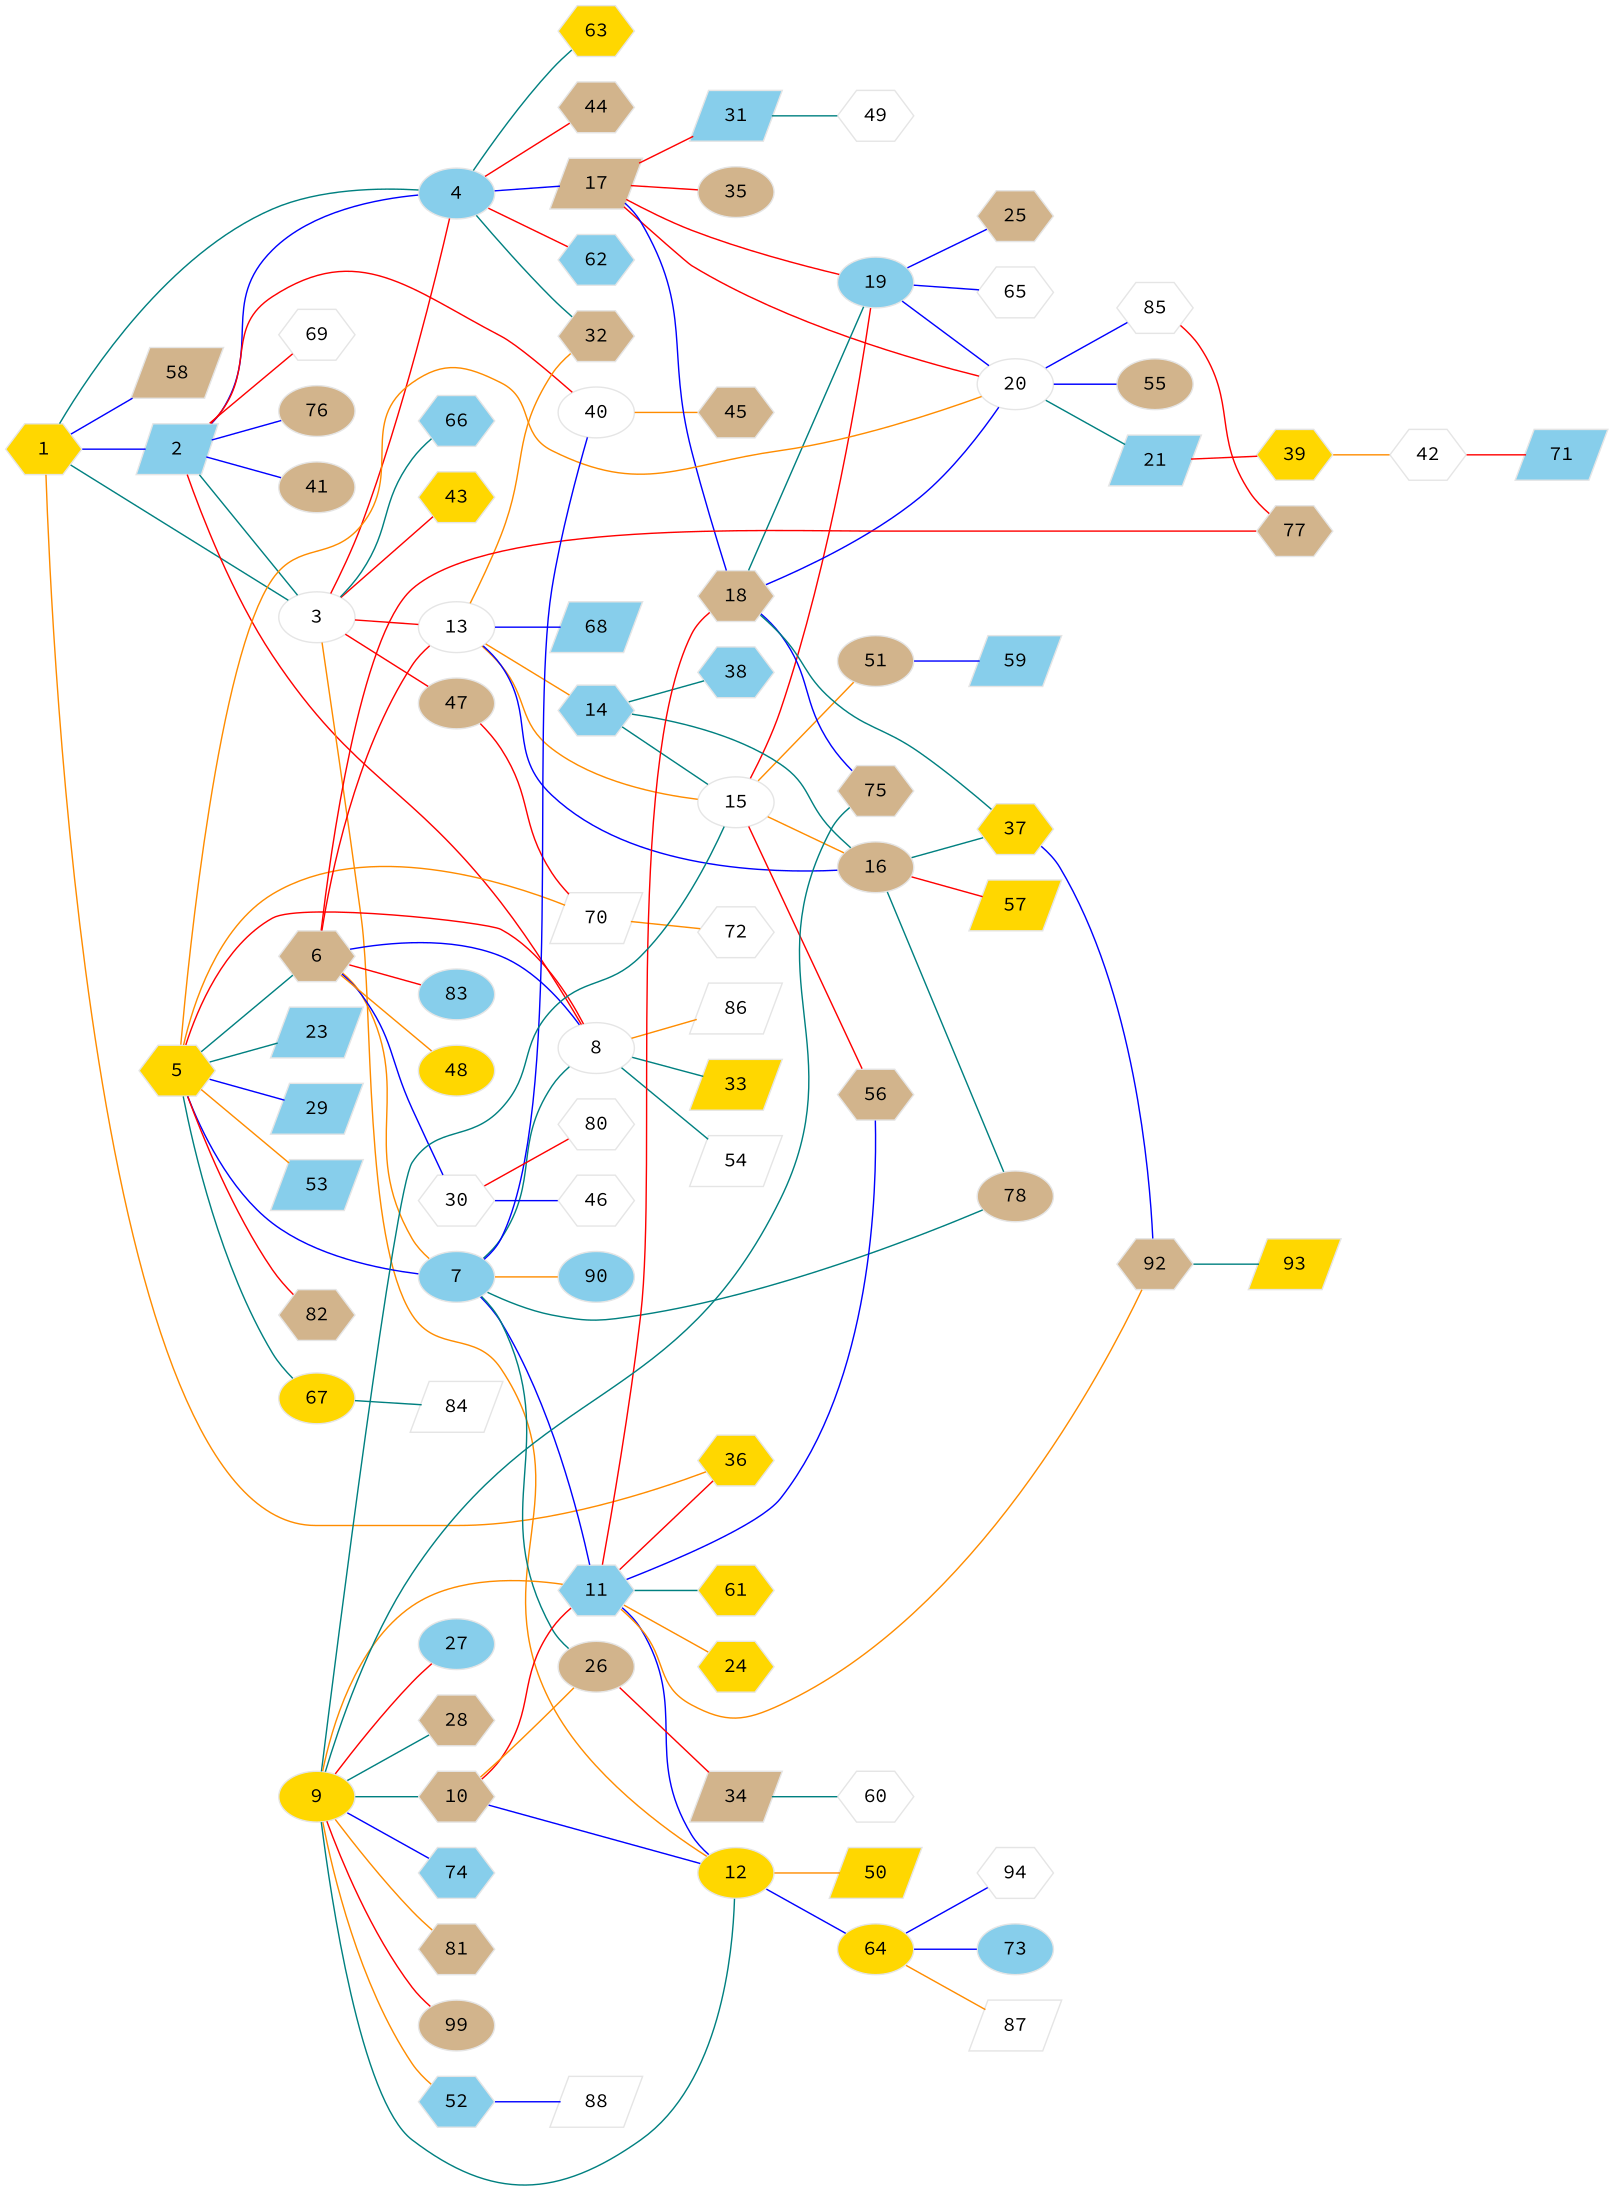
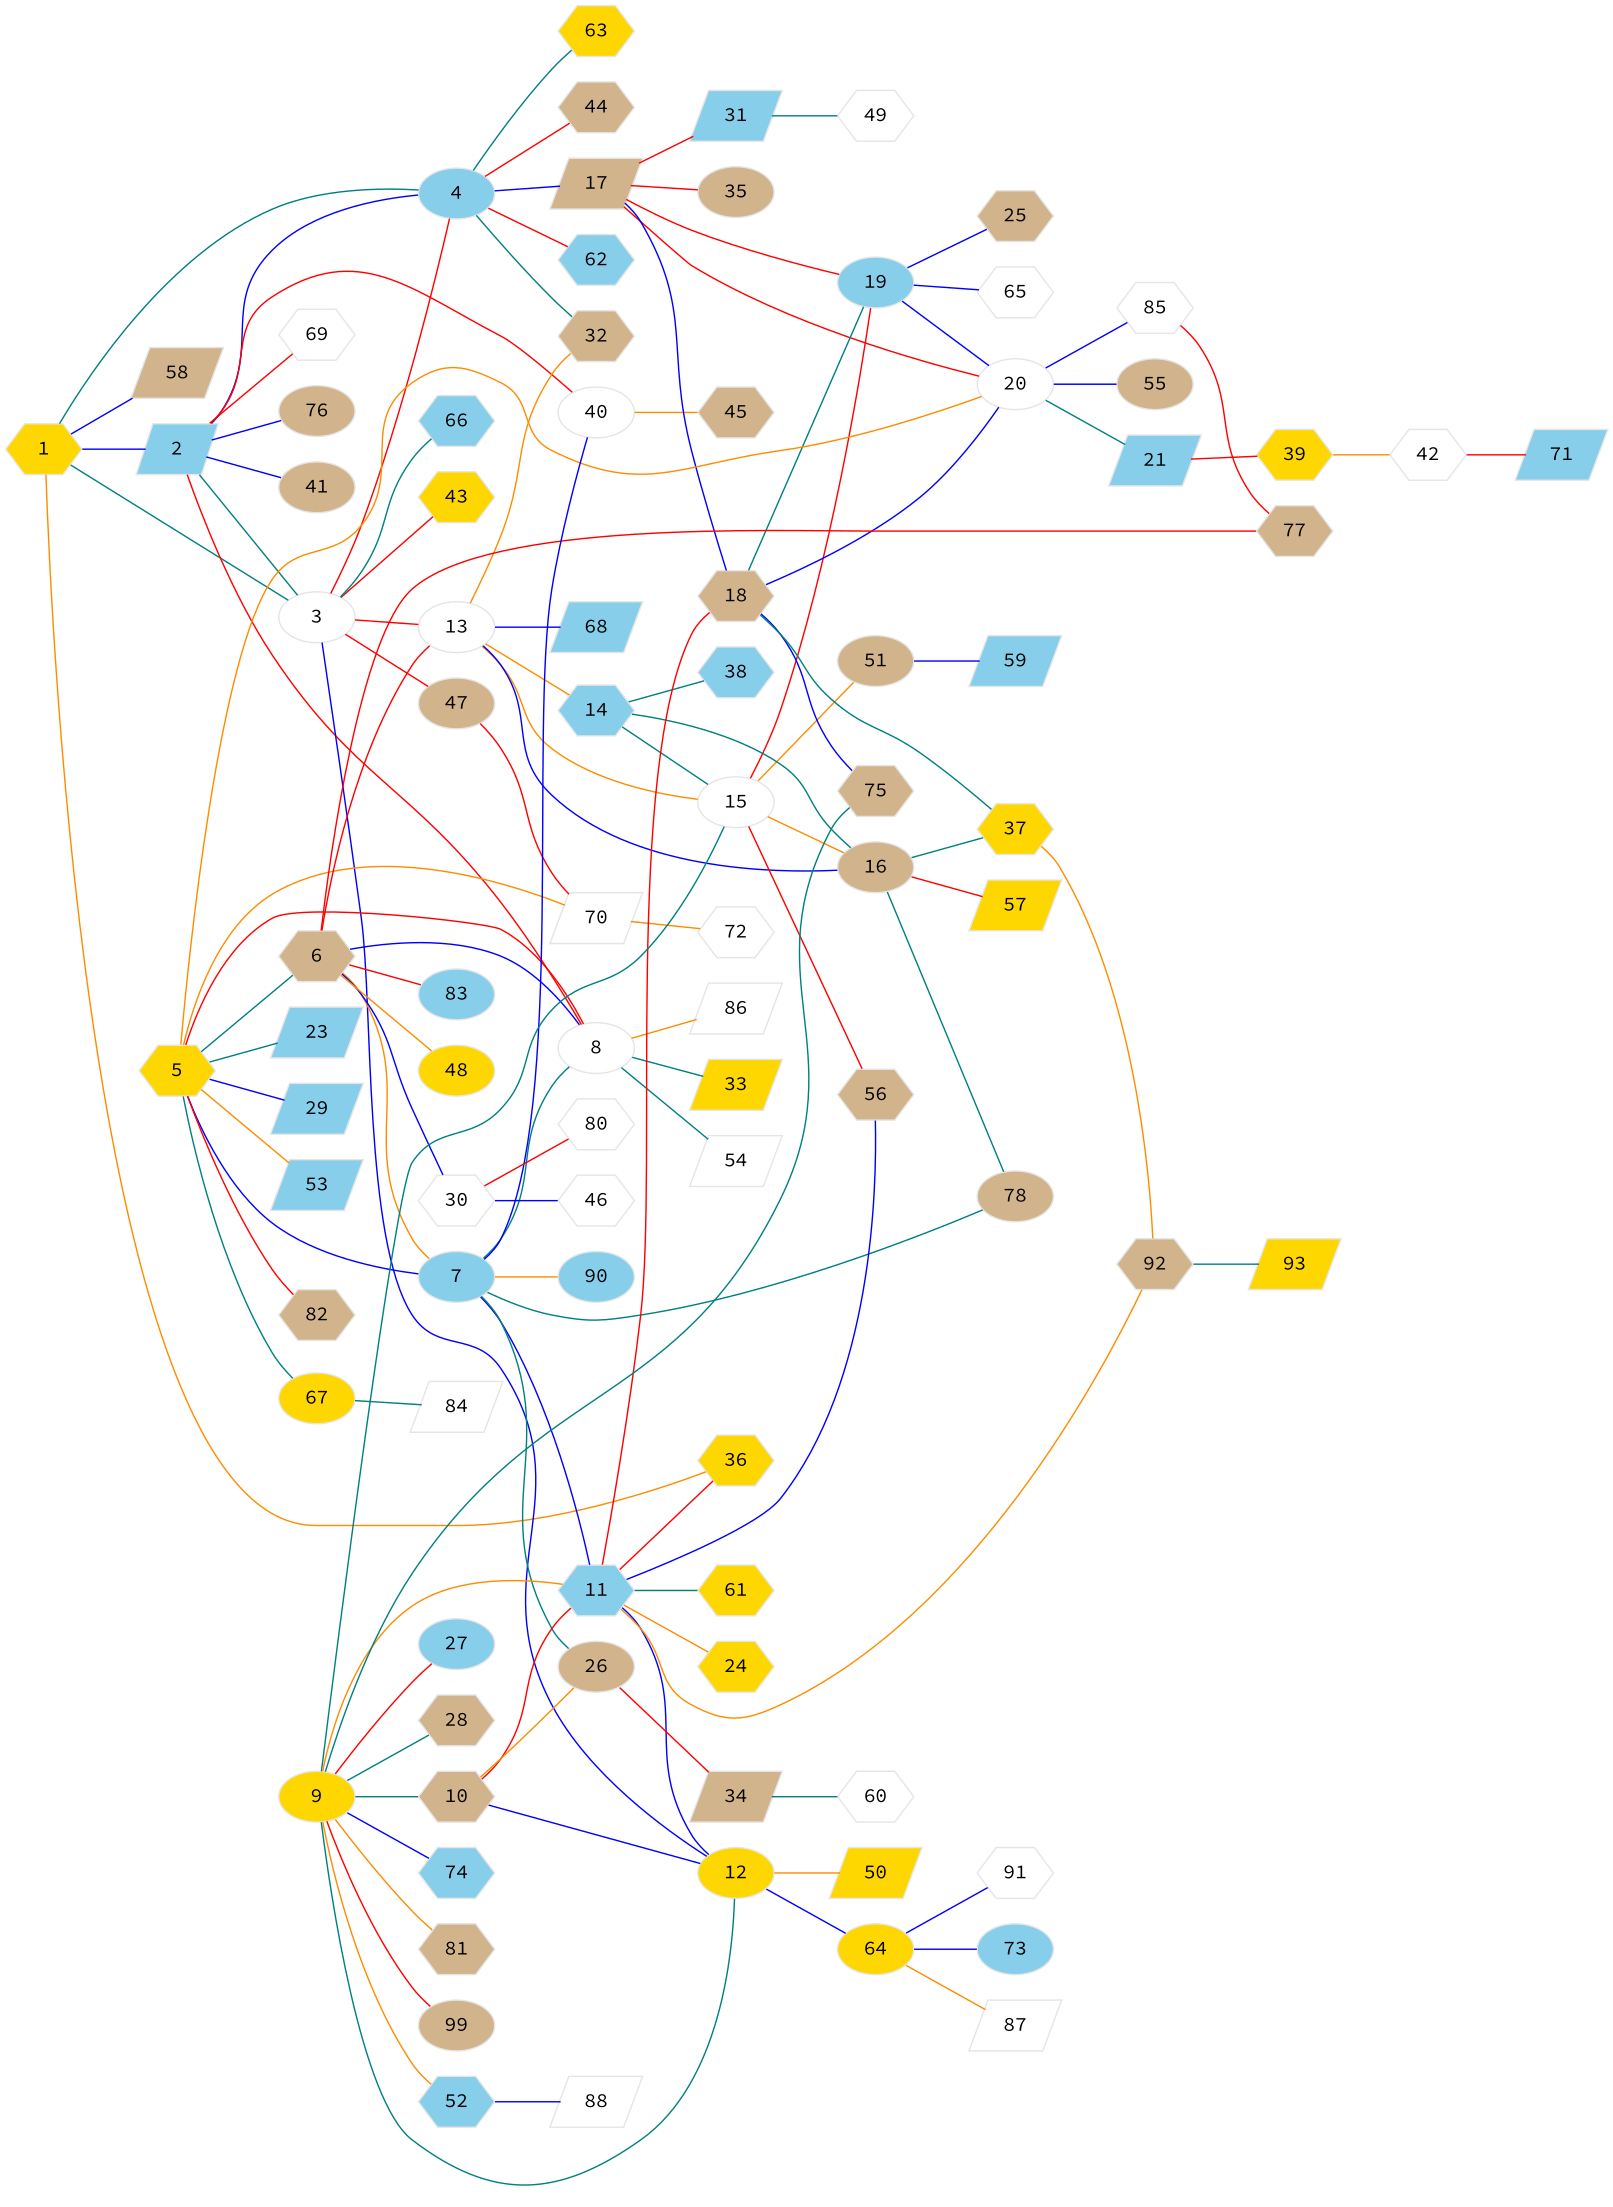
(1124, 1034) -> (1124, 1034)
(411, 1312) -> (411, 1312)
(1015, 1873) -> (1015, 1873)
